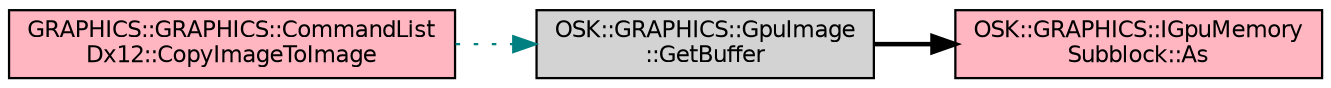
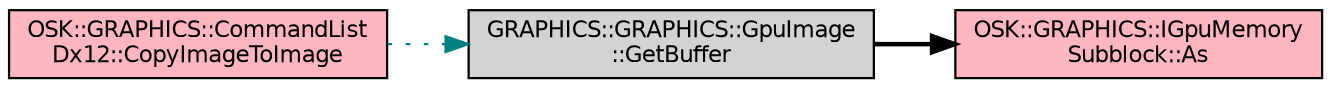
(232, 44) -> (198, 44)
(705, 44) -> (671, 44)
